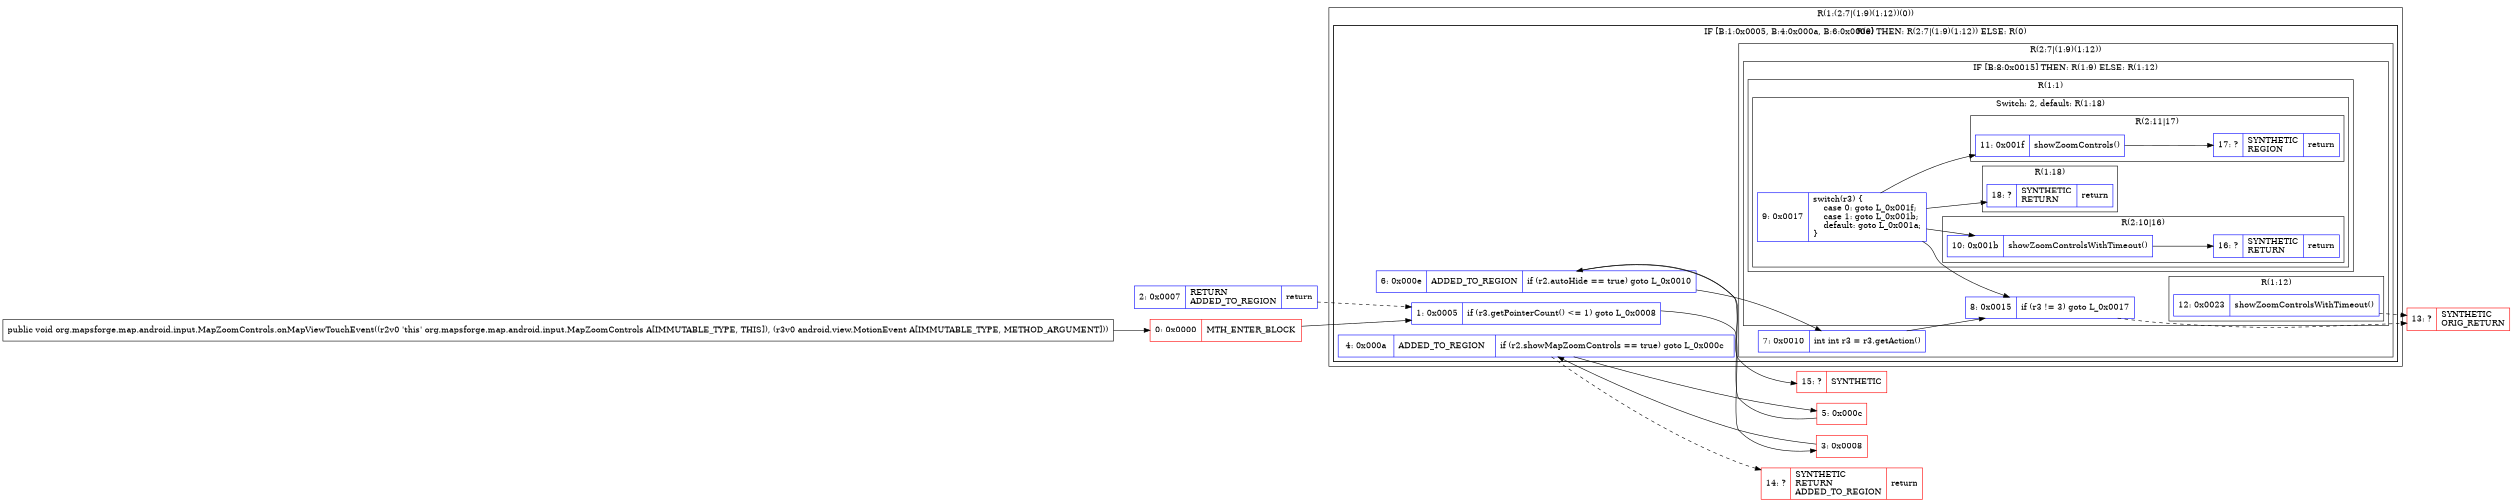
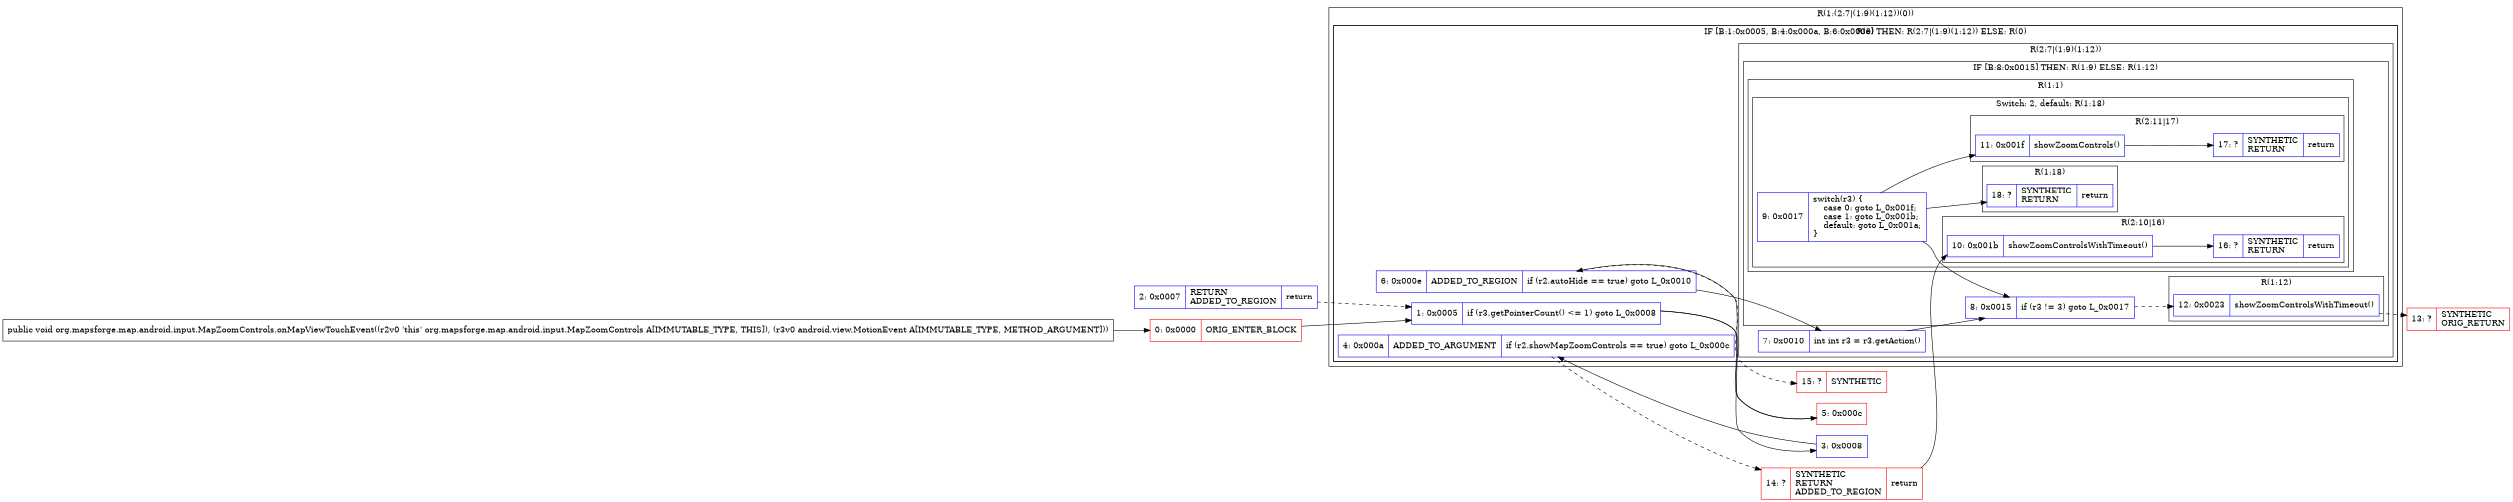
(2265, 149) -> (2266, 149)
(1948, 232) -> (1935, 375)
(1717, 284) -> (1717, 284)
(2259, 327) -> (2151, 307)
(1251, 330) -> (1251, 330)
(1442, 346) -> (1445, 346)
(1691, 388) -> (1737, 364)
(1842, 446) -> (1842, 446)
